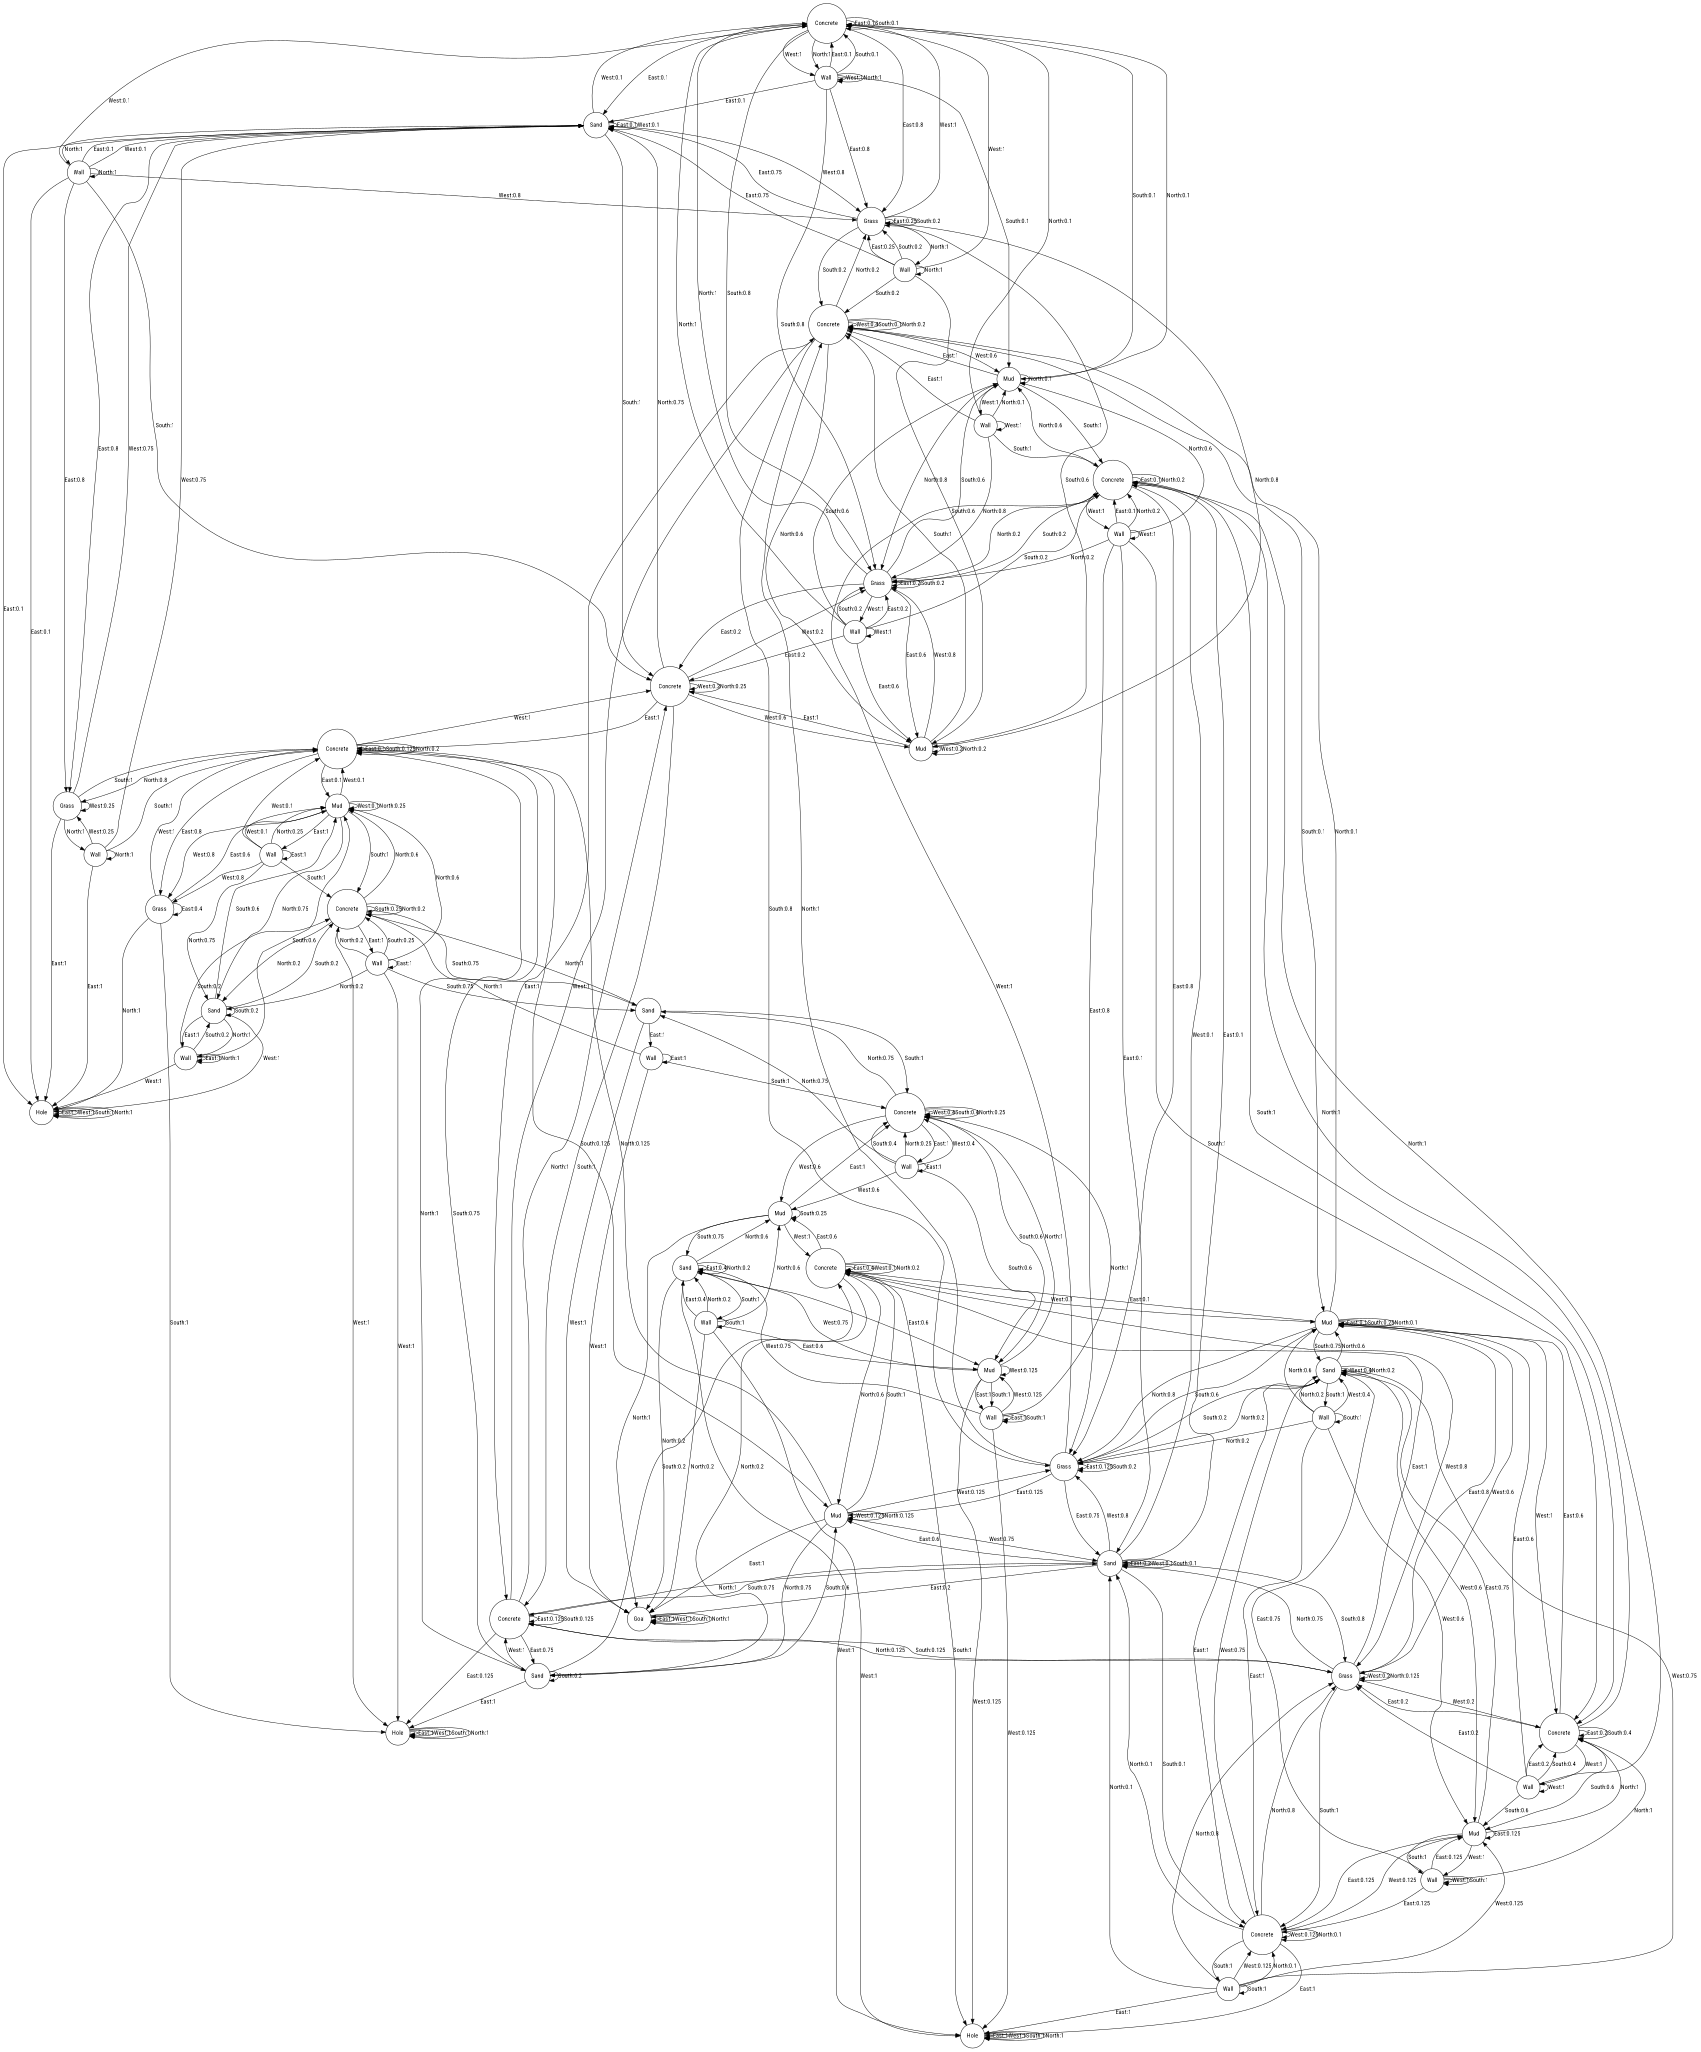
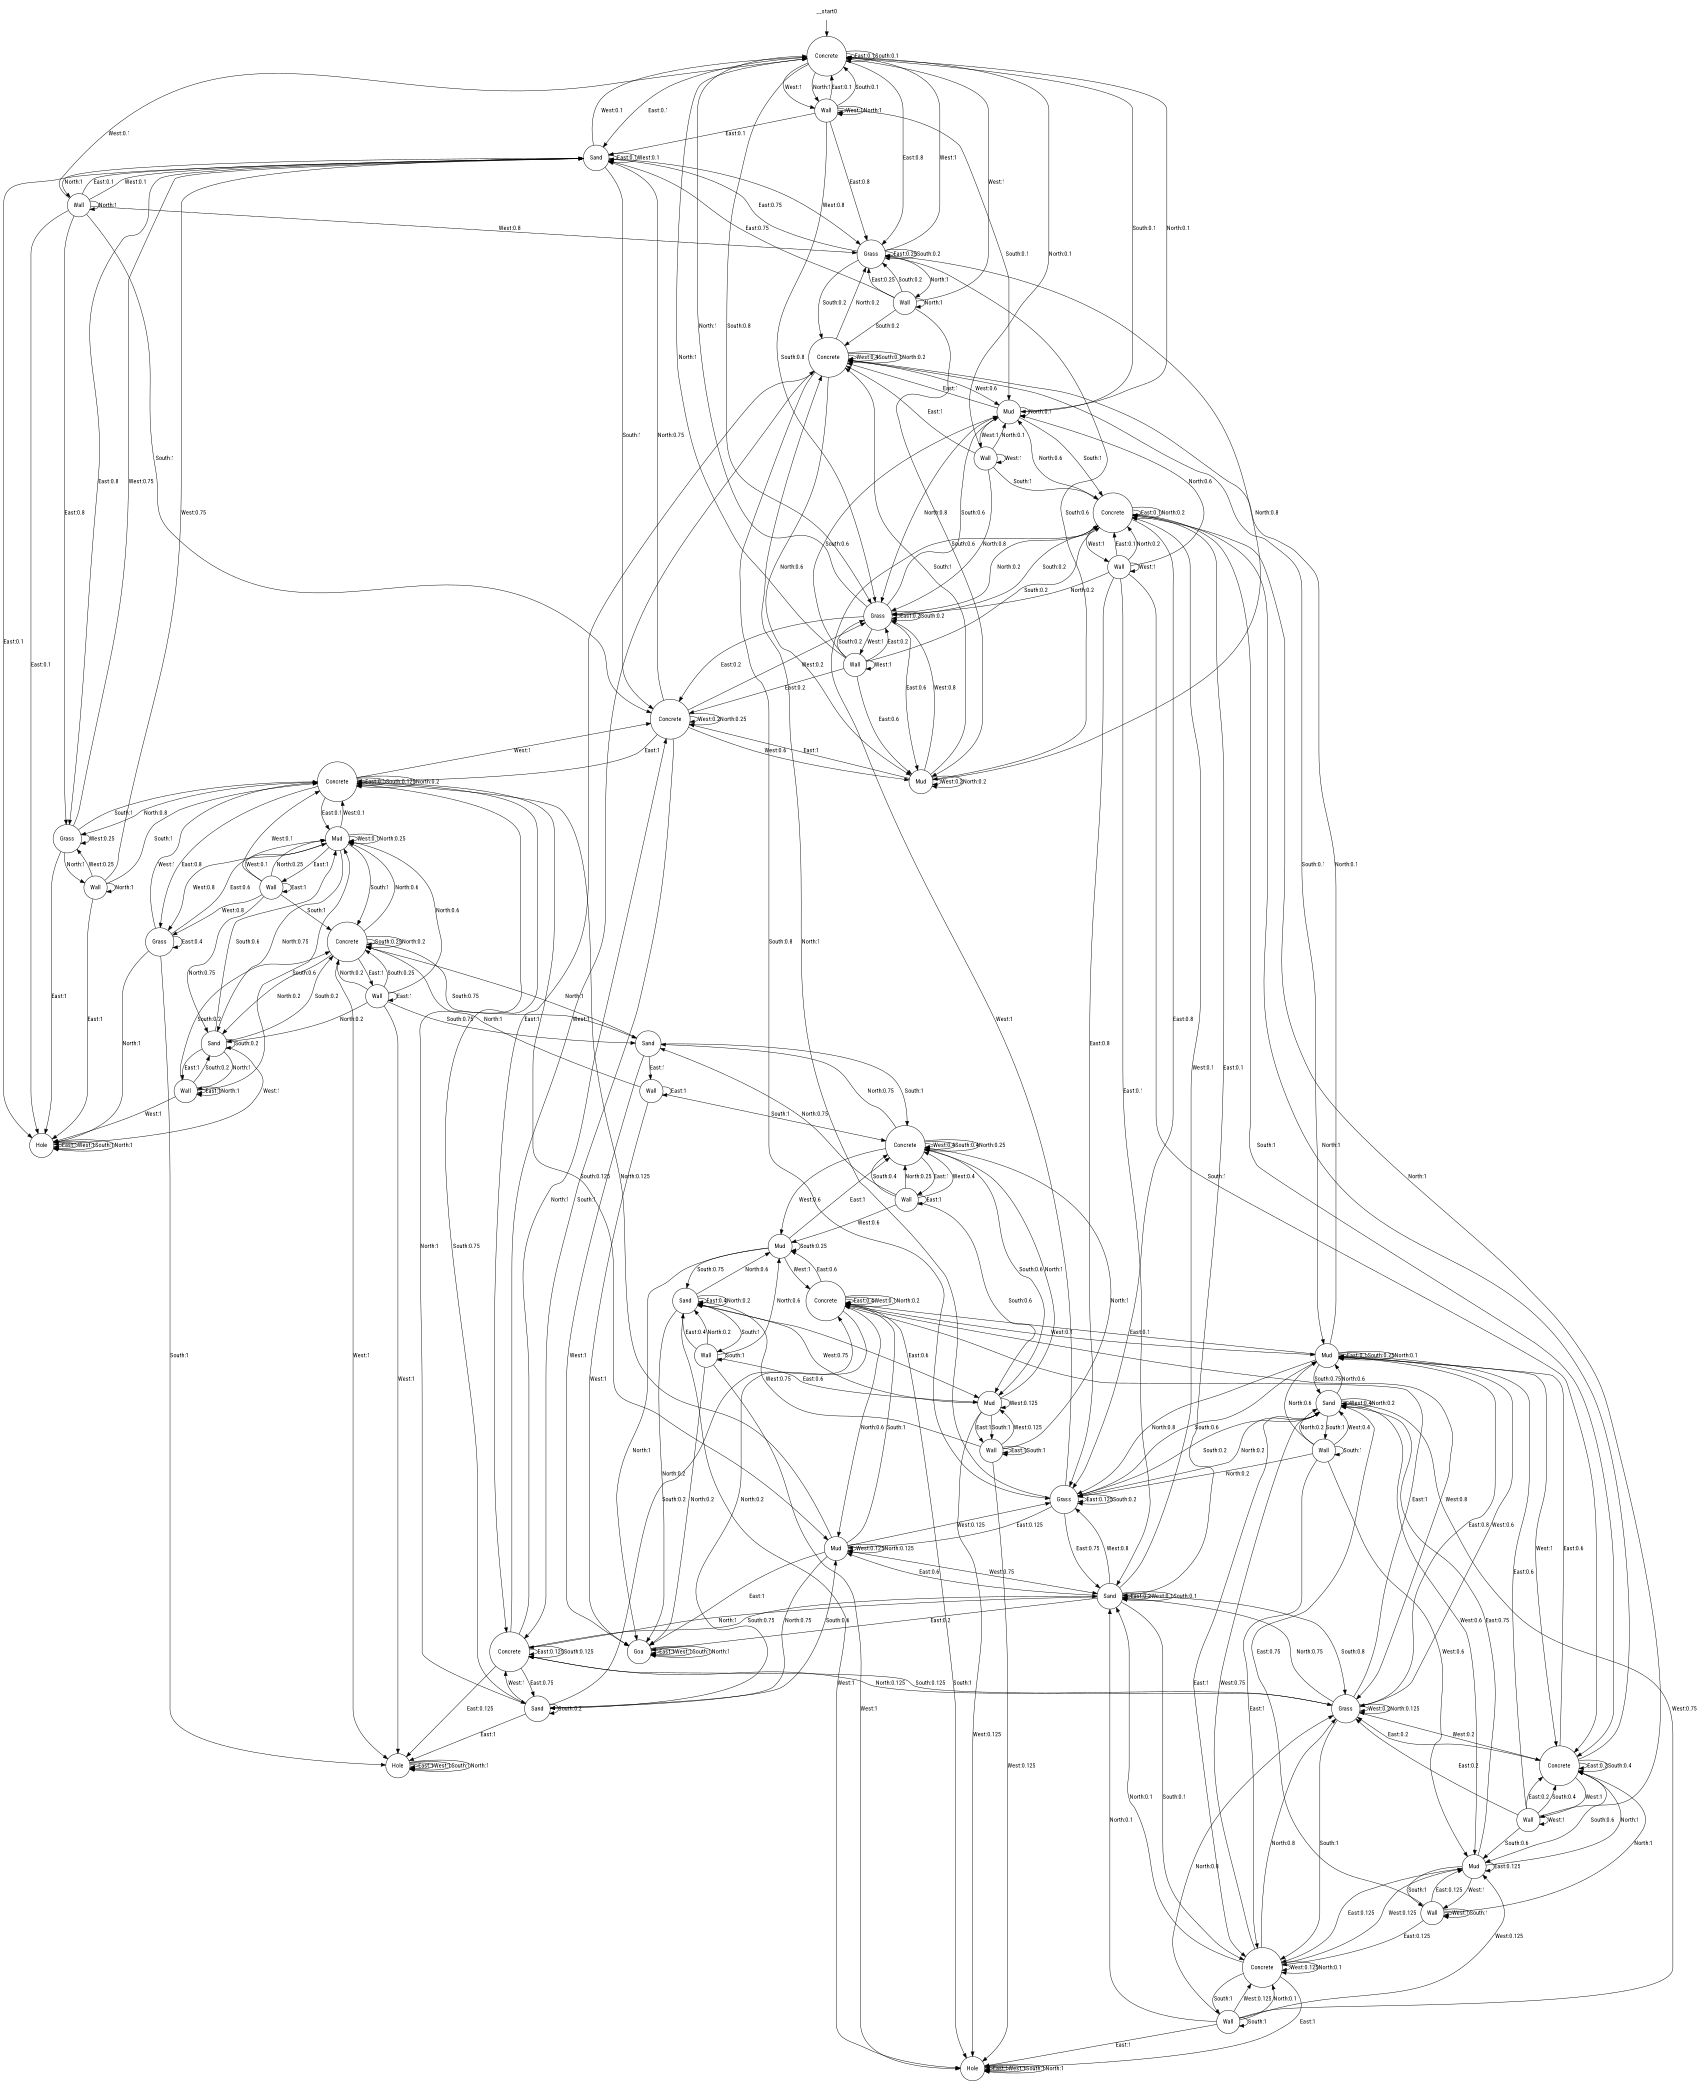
none -> (827, 12)
